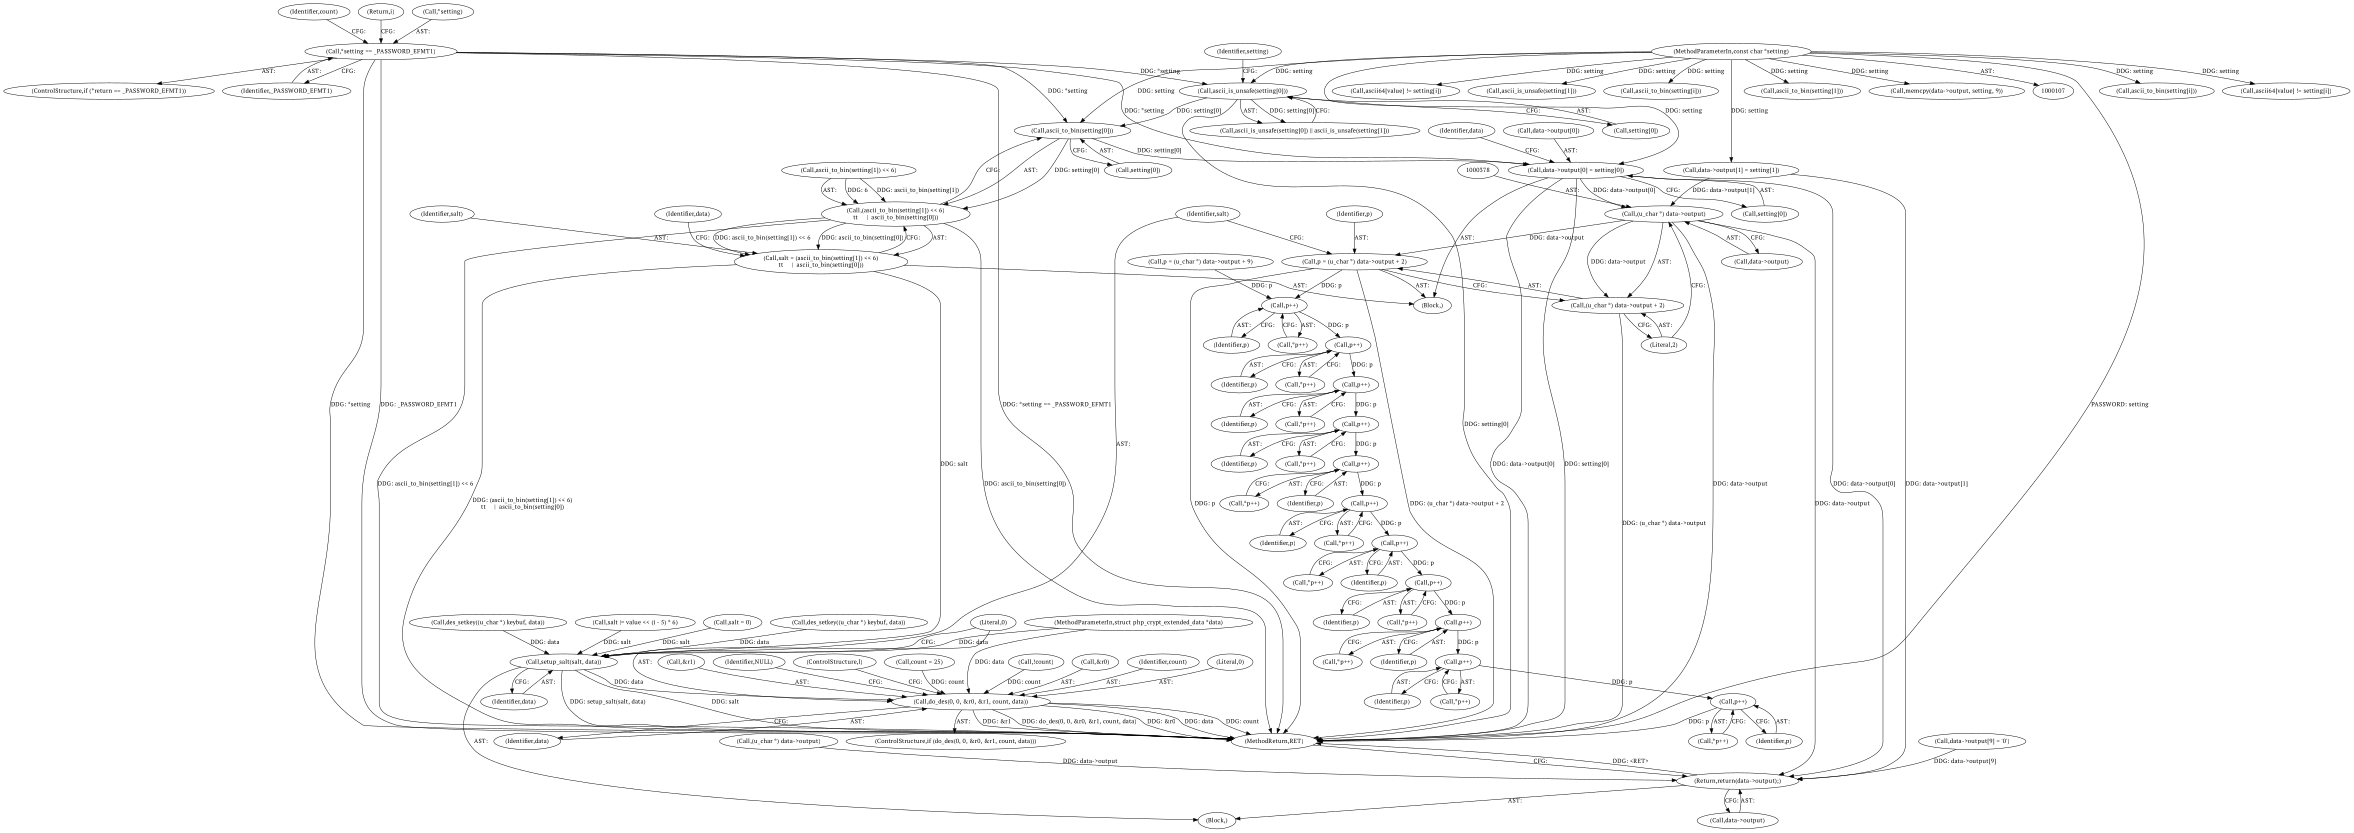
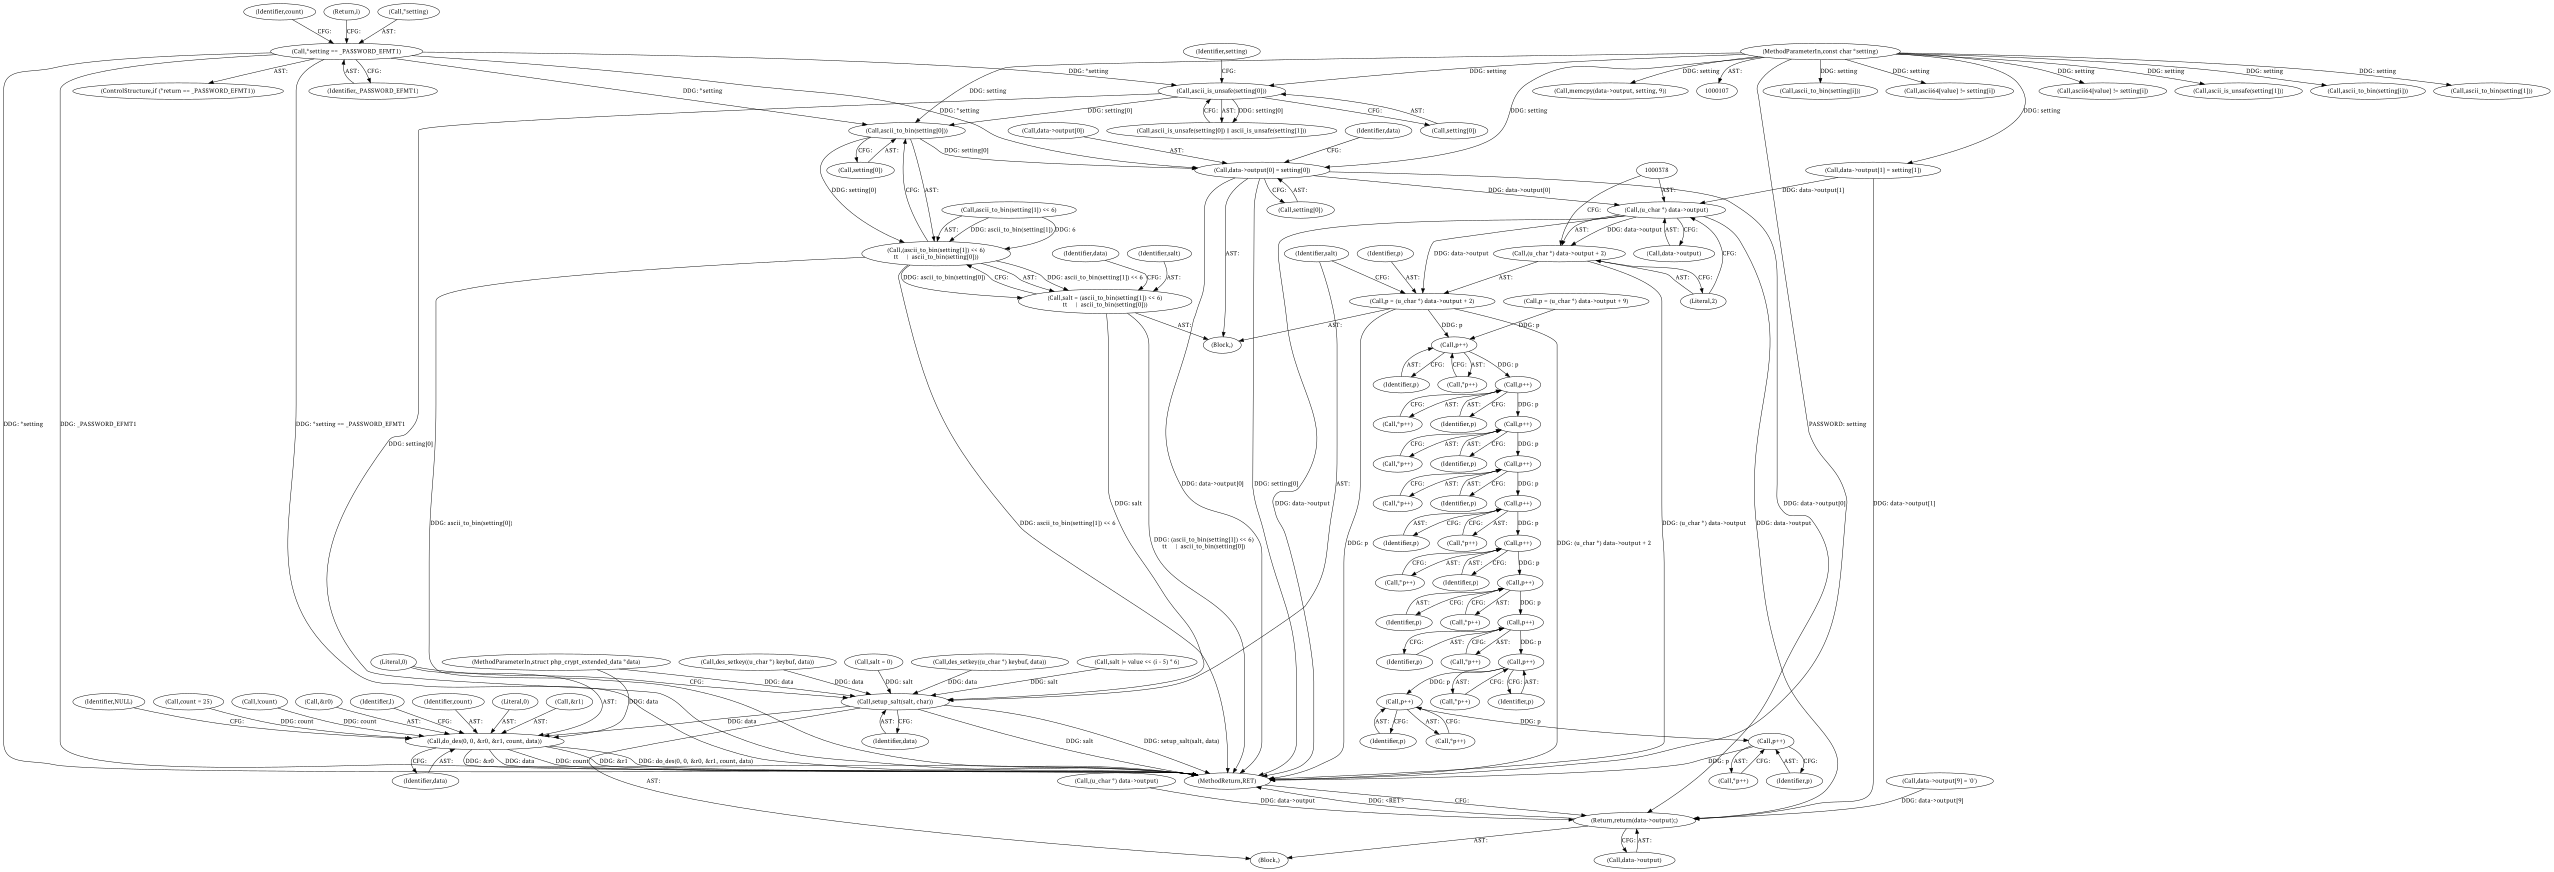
(1470, 289) -> (1592, 198)
(564, 662) -> (895, 702)
(835, 662) -> (377, 702)
(956, 741) -> none
